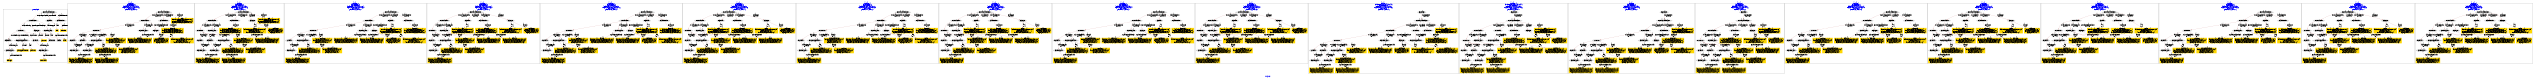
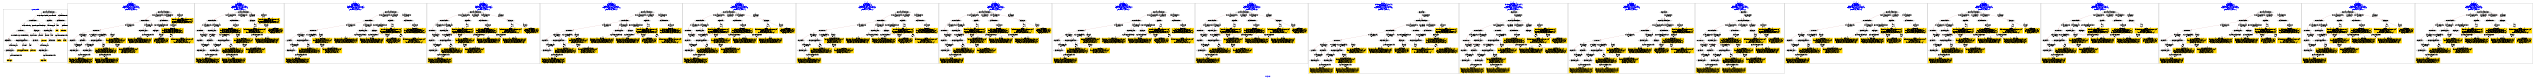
(35, 10) -> (35, 10)
(59, 41) -> (59, 41)
(43, 60) -> (43, 60)
